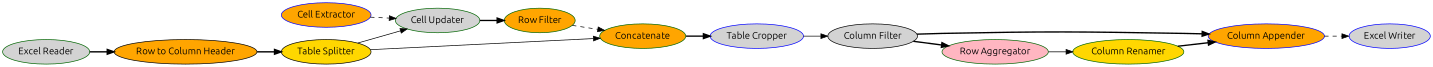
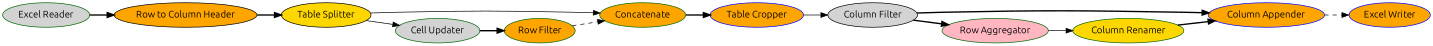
(326, 15) -> none
(757, 36) -> (757, 15)
(1390, 36) -> (1390, 15)
